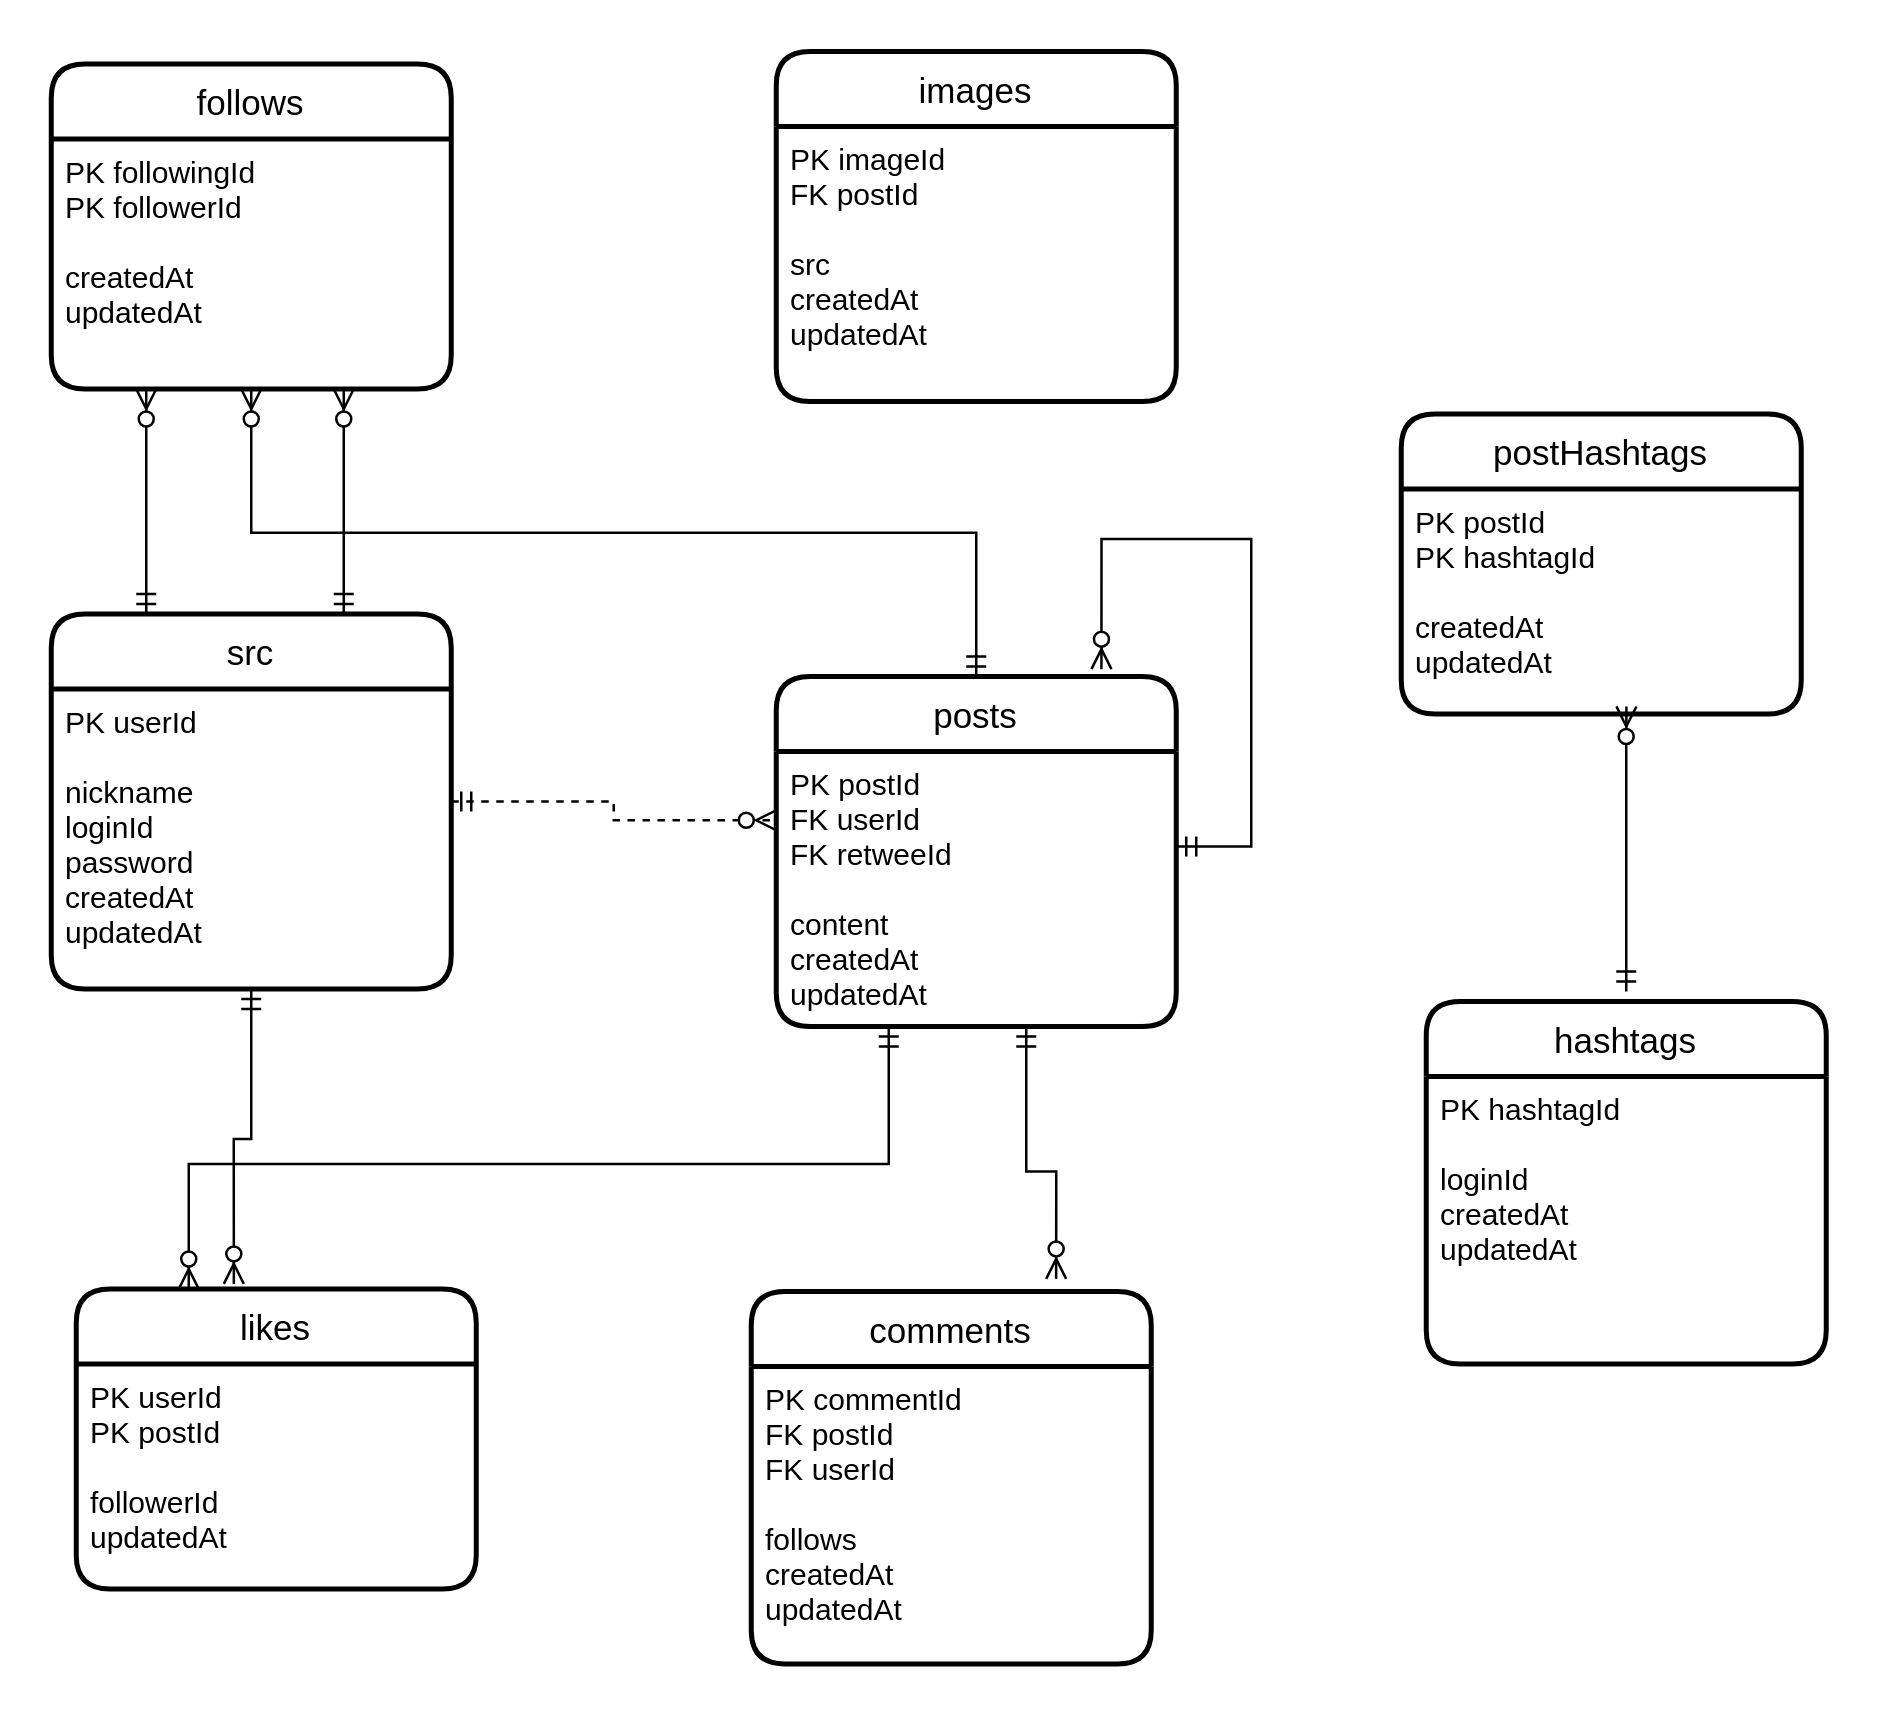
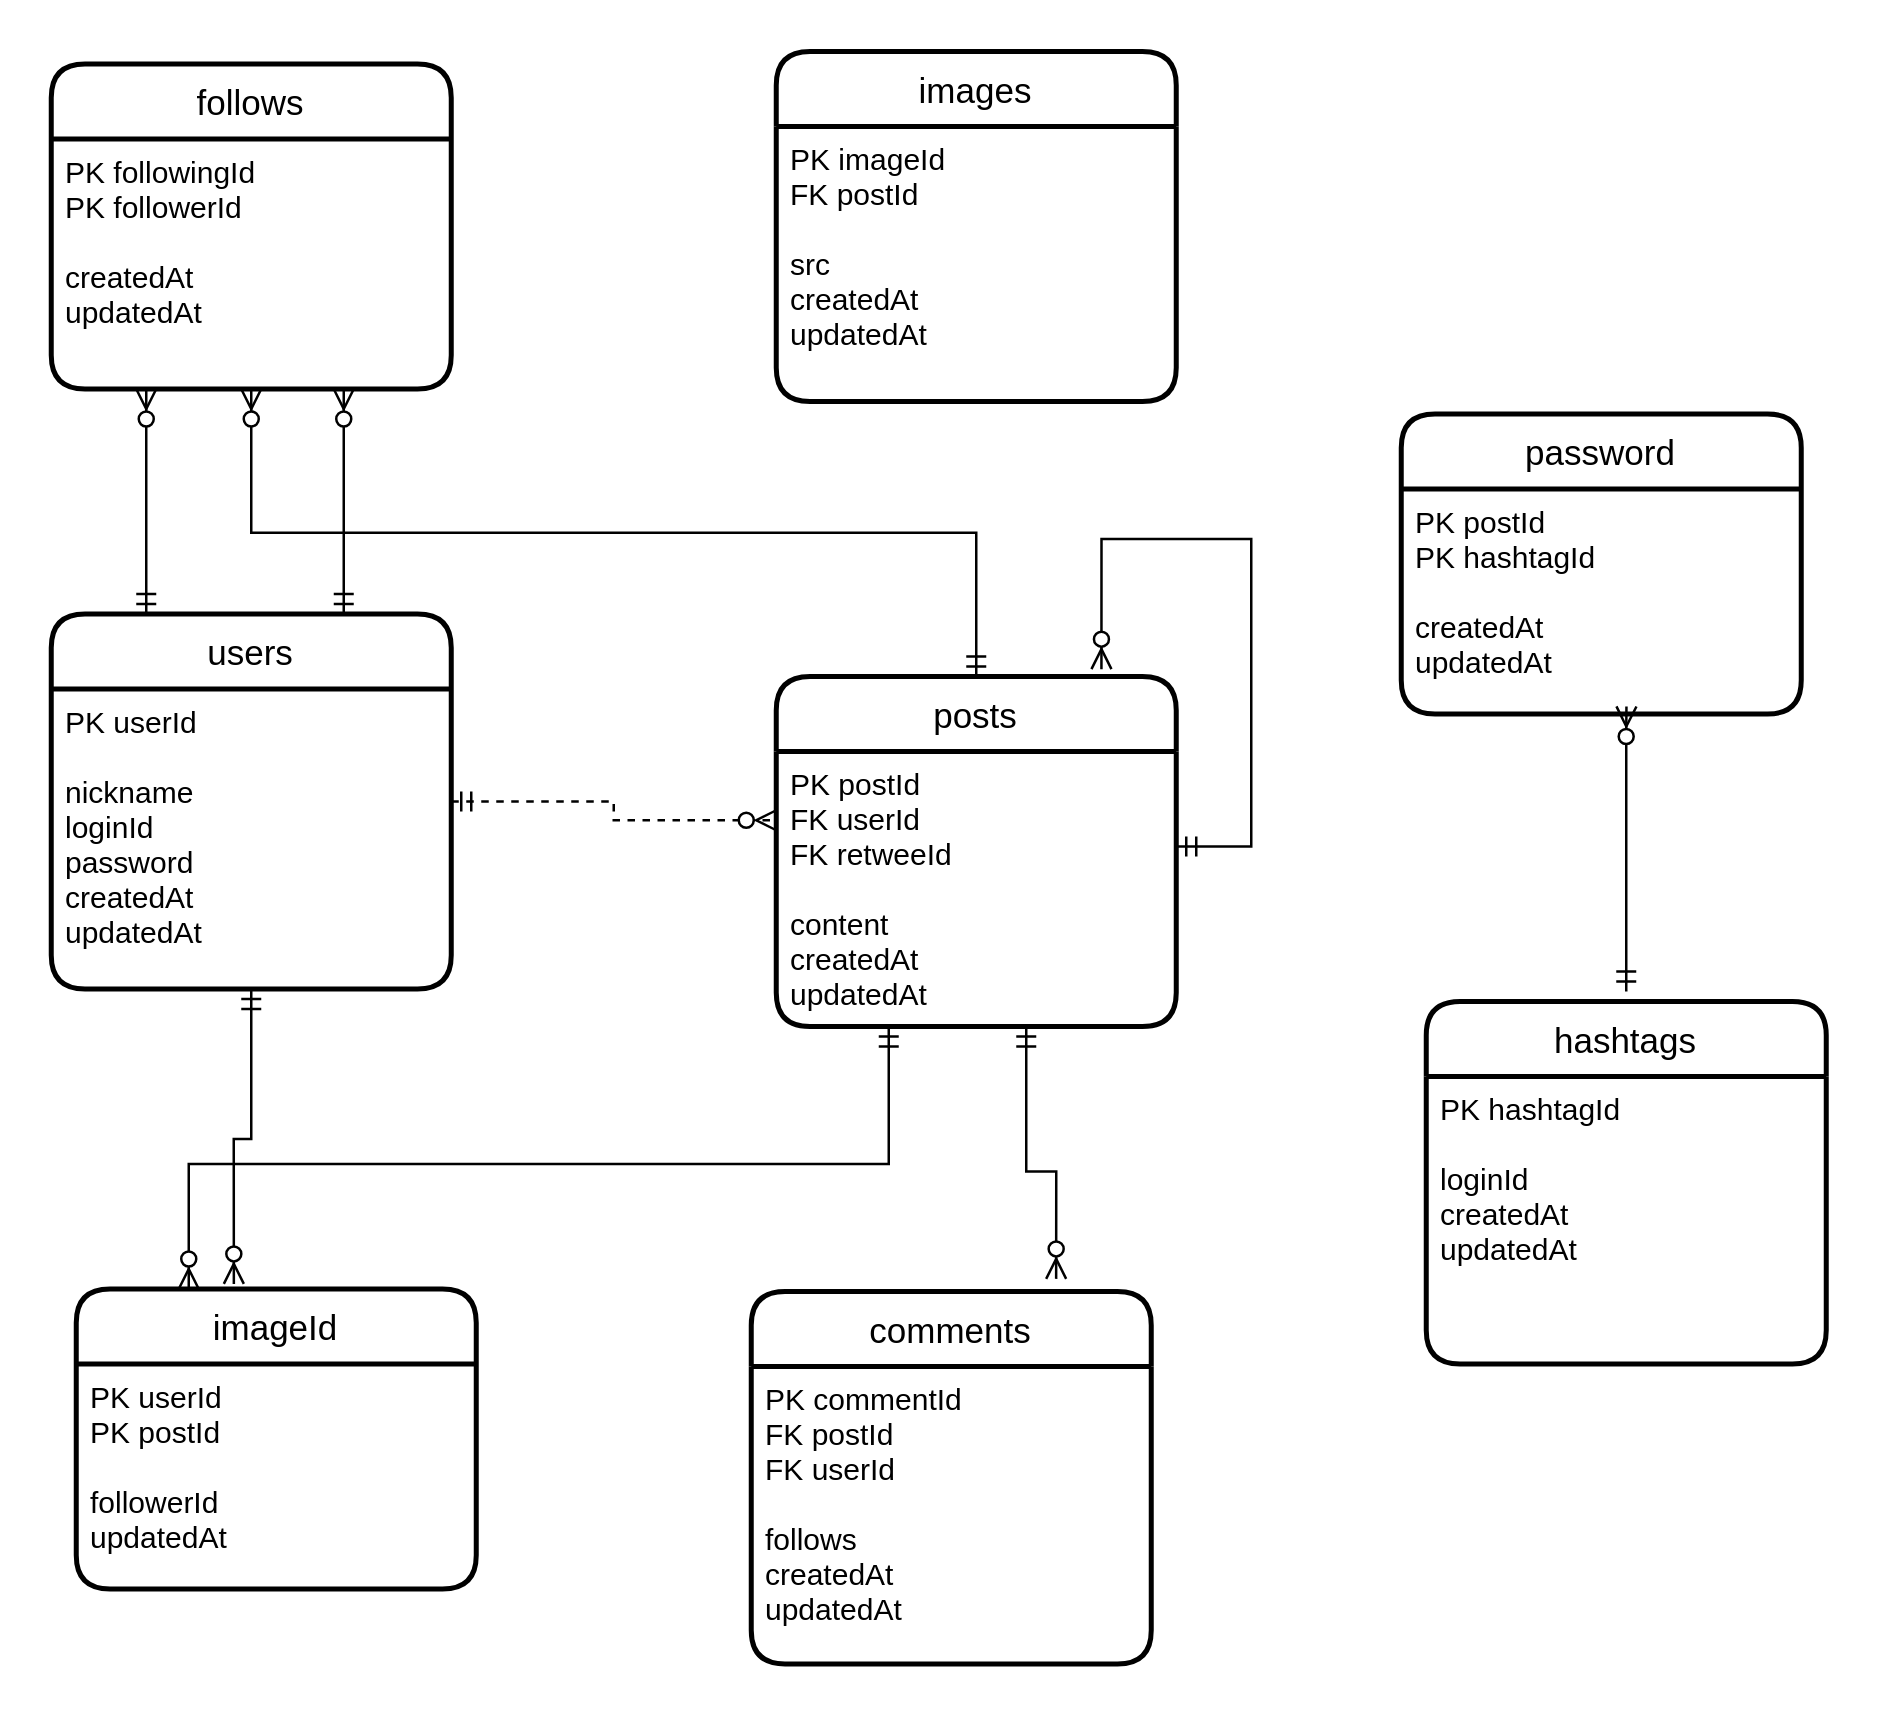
(1600, 453) -> (1600, 453)
(250, 653) -> (250, 653)
(275, 1328) -> (275, 1328)
